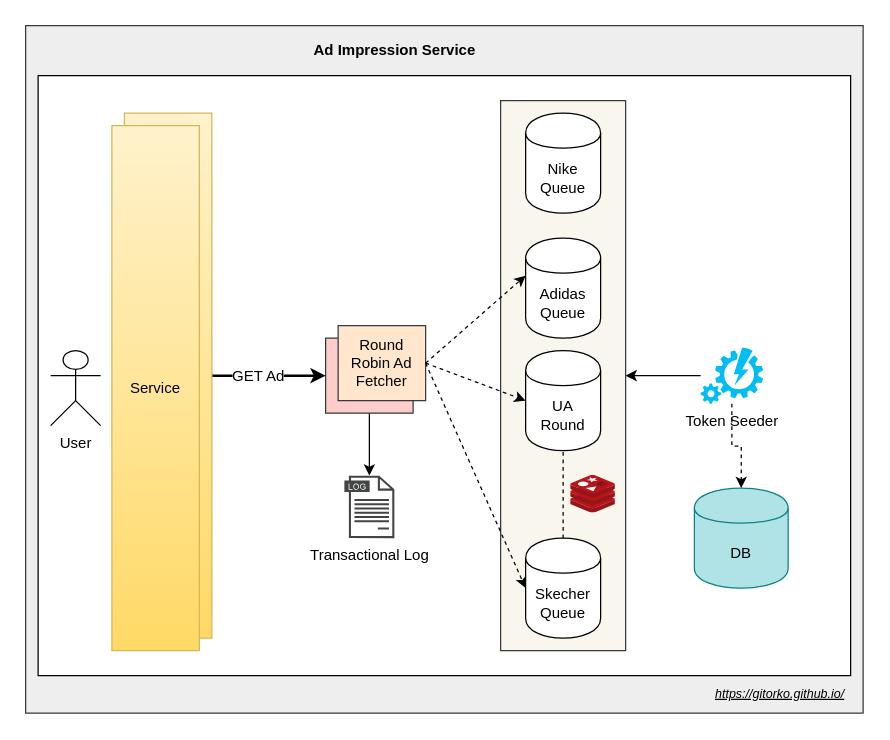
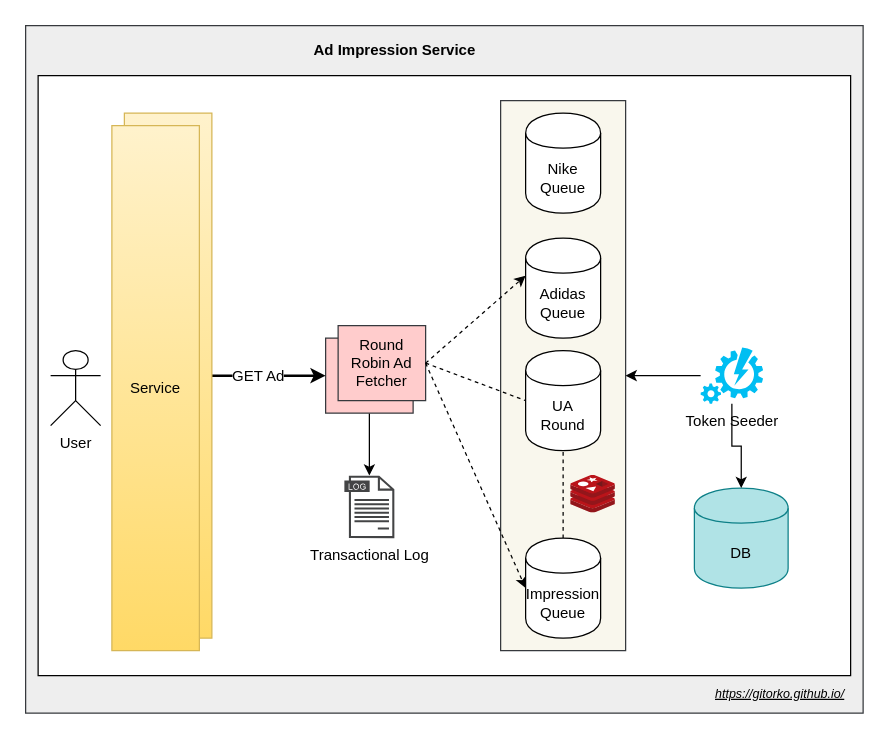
(382, 363) -> (382, 363)
(516, 397) -> (519, 398)
(732, 446) -> (732, 446)
(563, 603) -> (563, 603)
